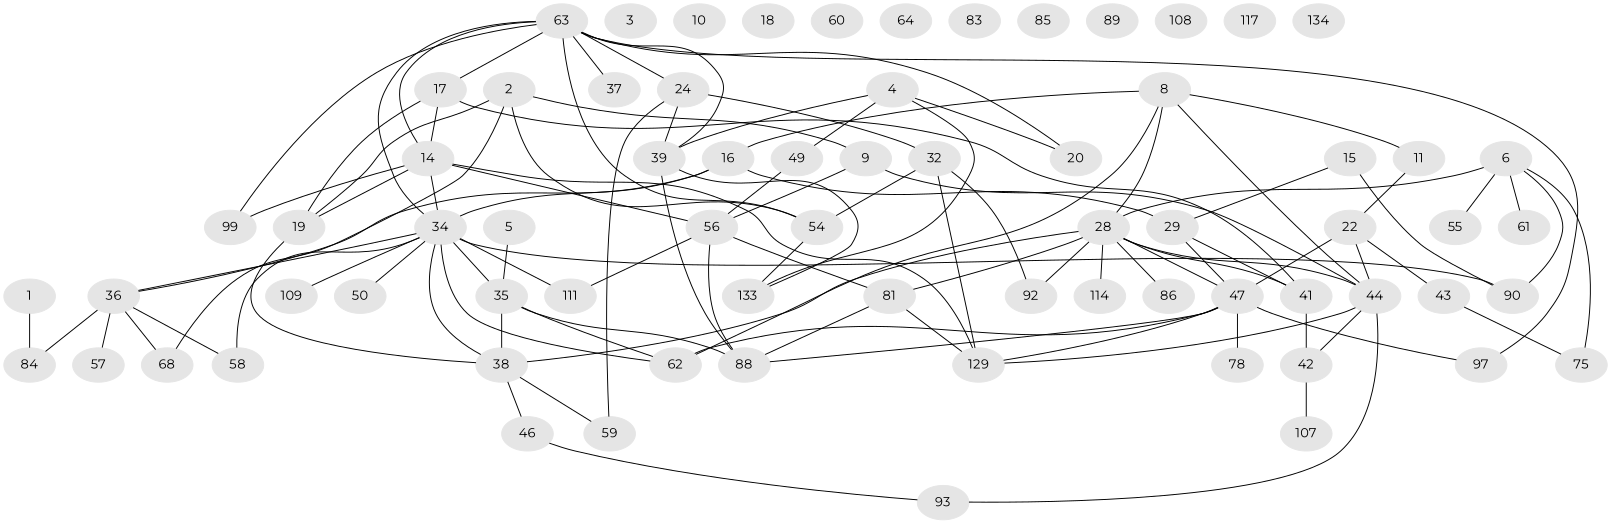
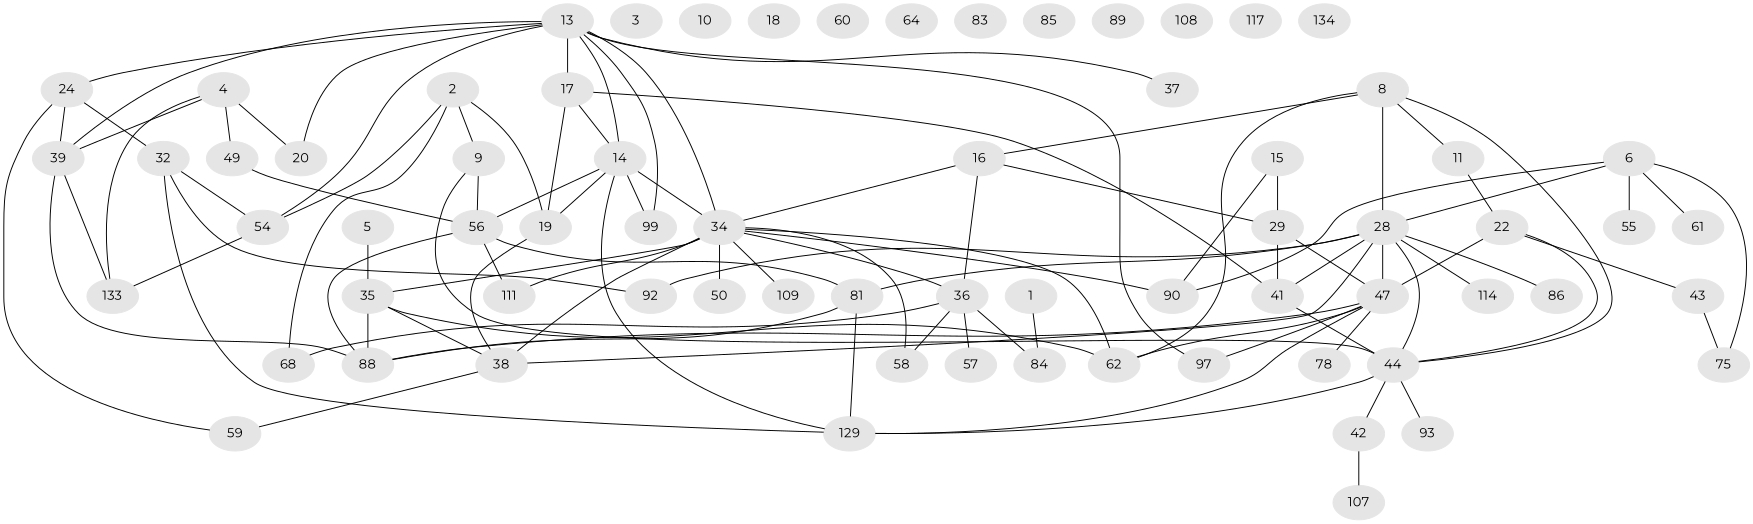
(562, 21) -> (568, 21)
(1306, 331) -> (1335, 331)
(527, 434) -> none
